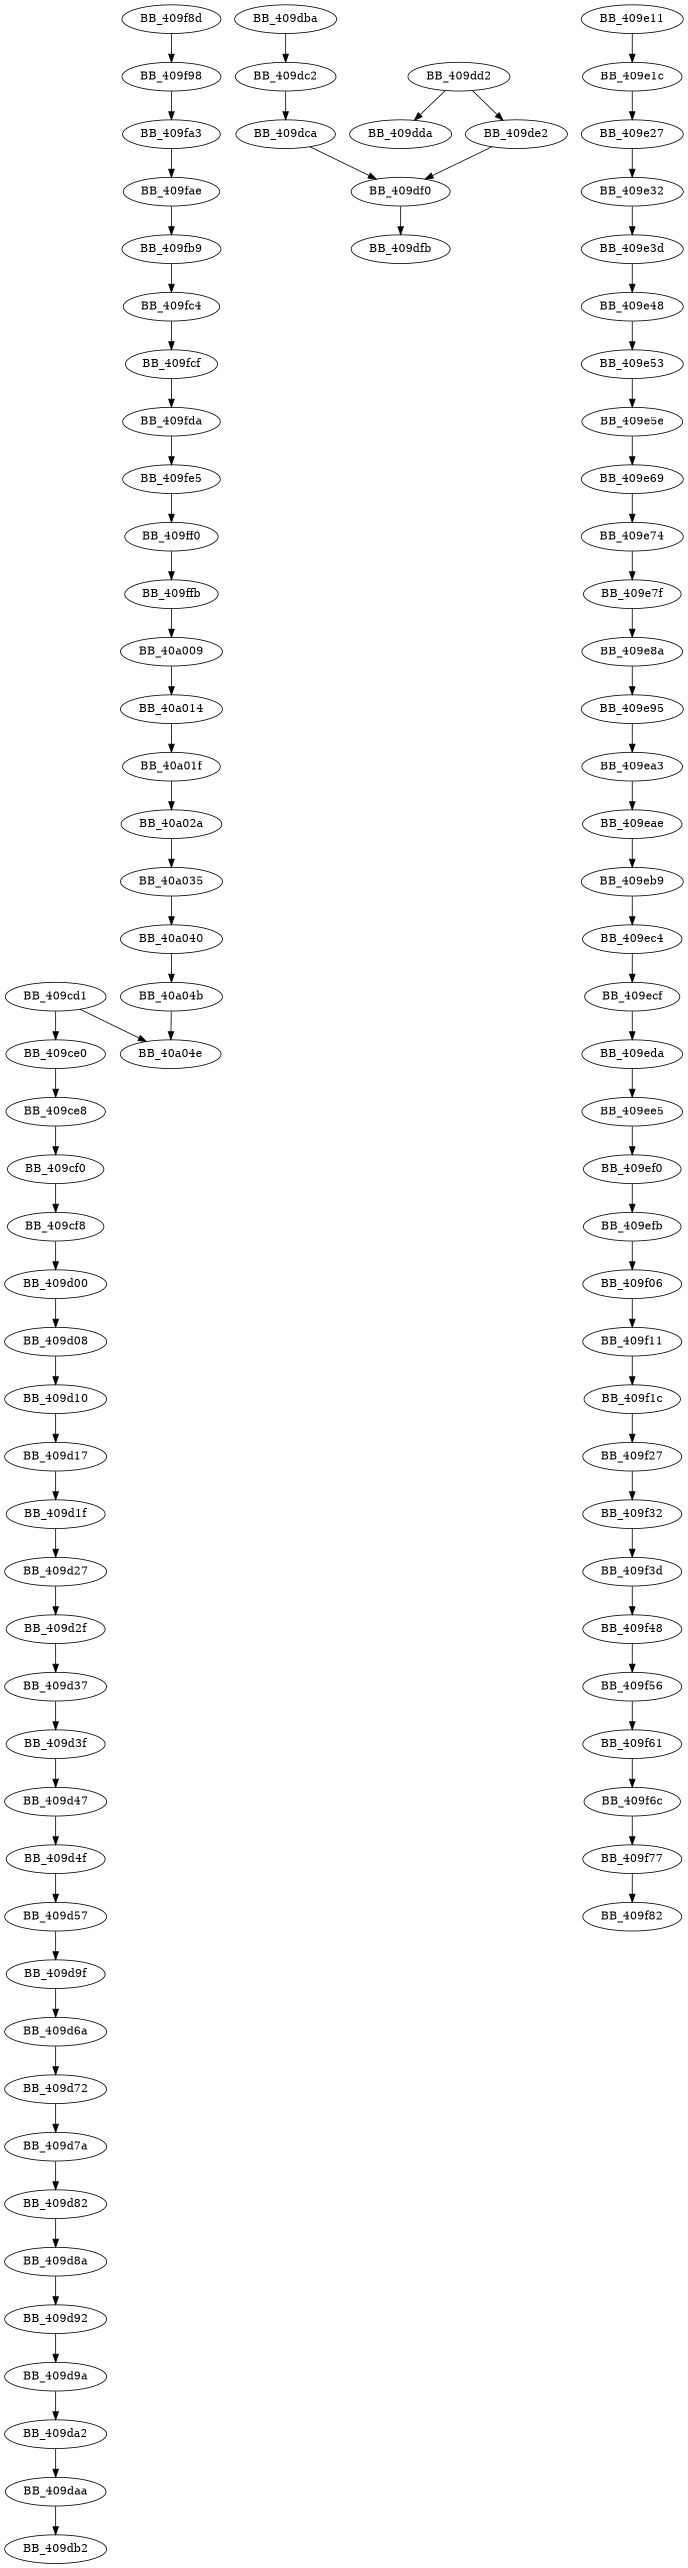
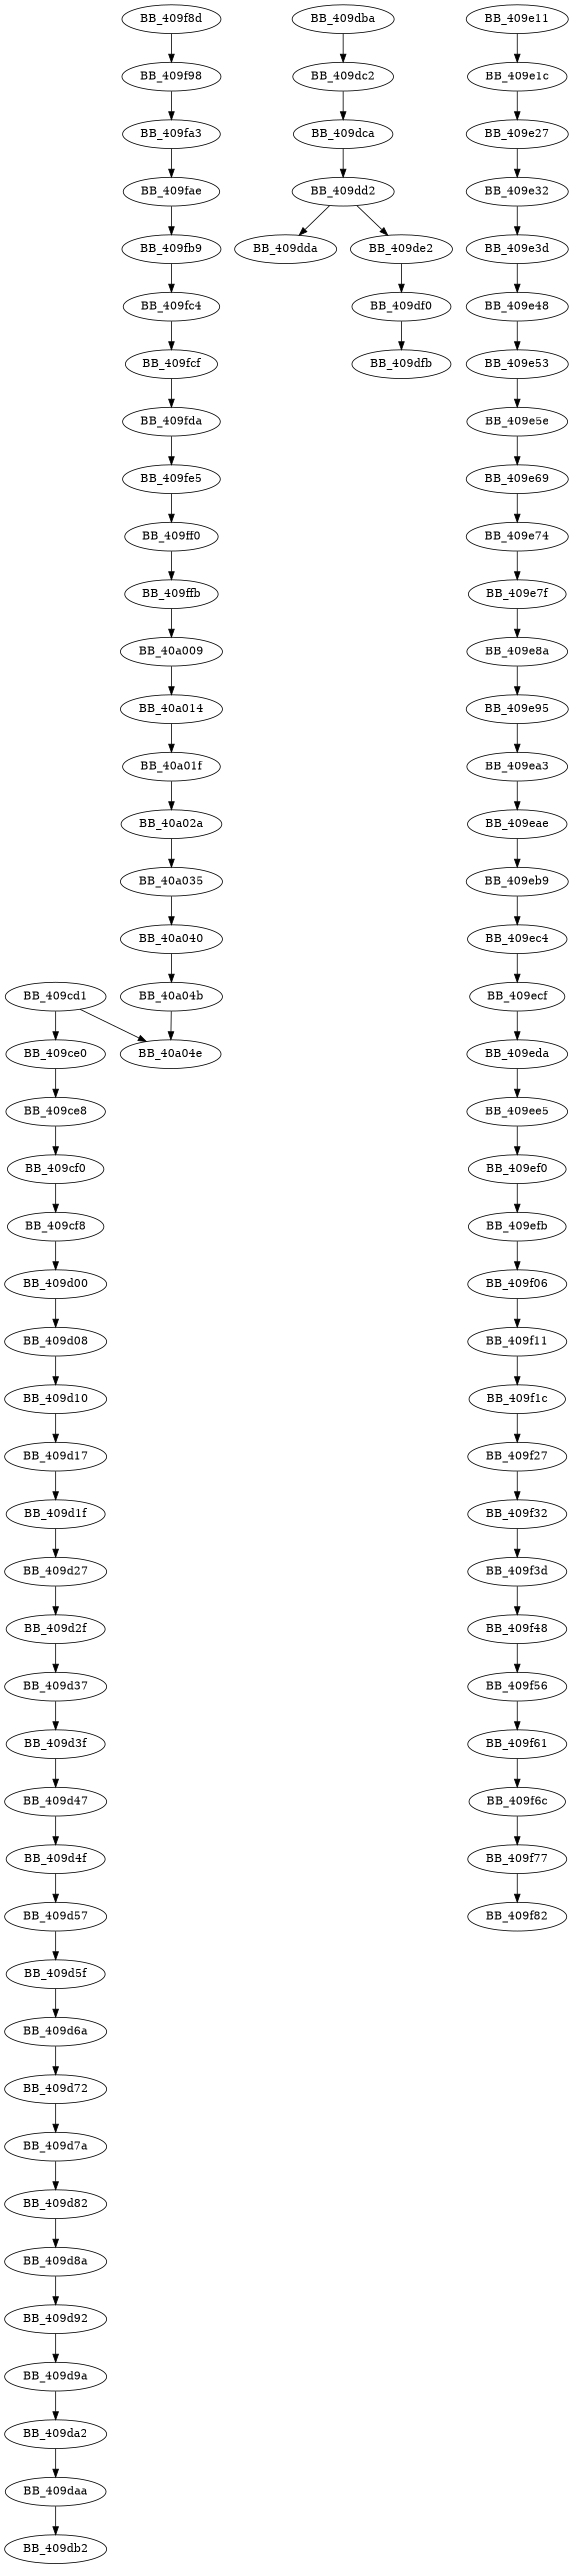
(339, 161) -> (343, 159)
(56, 1974) -> (56, 1974)
